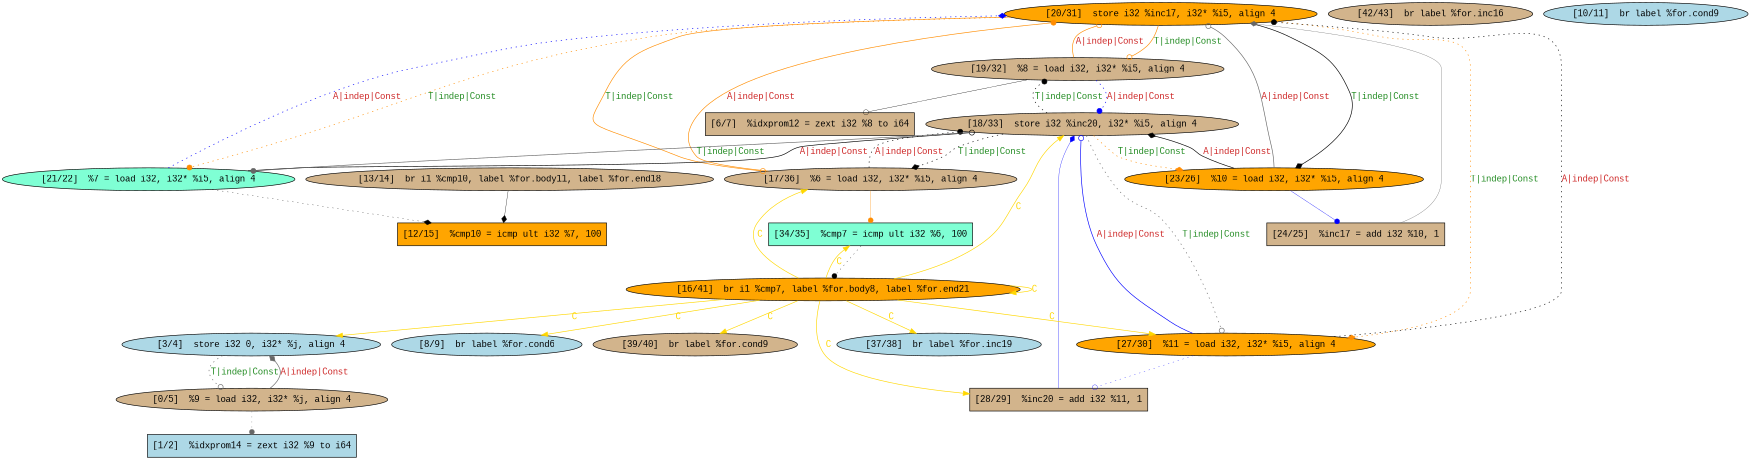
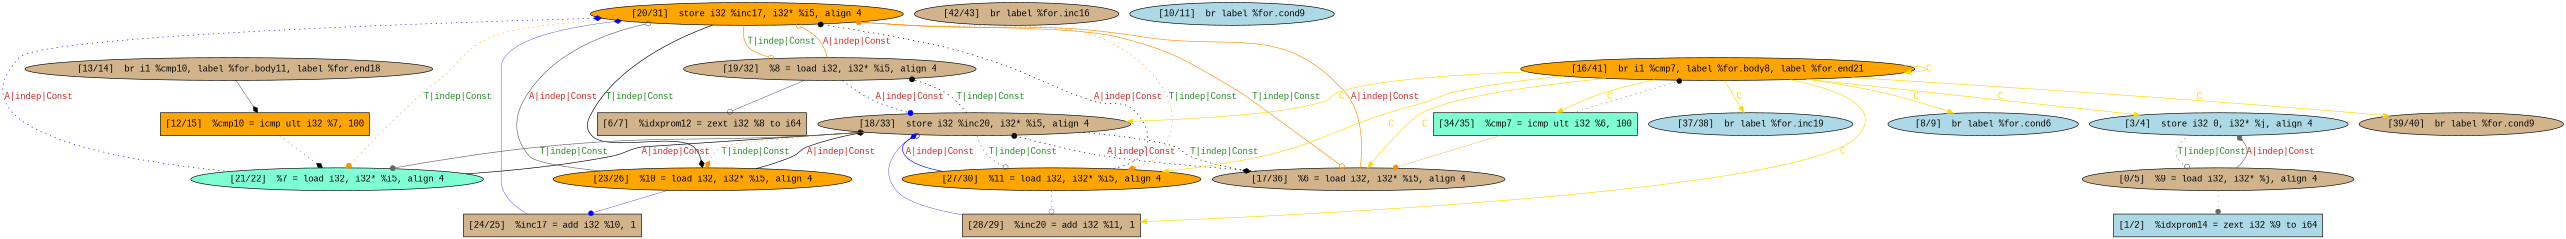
(1436, 61) -> (501, 82)
(871, 204) -> (1449, 151)
(318, 206) -> (298, 149)
